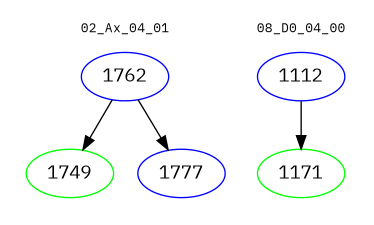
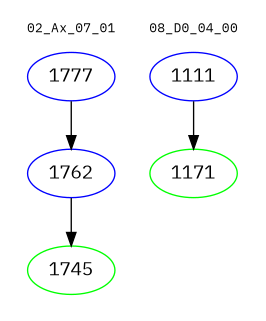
(126, 29) -> (72, 29)
(301, 77) -> (194, 77)
(150, 119) -> (71, 118)
(70, 173) -> (71, 270)
